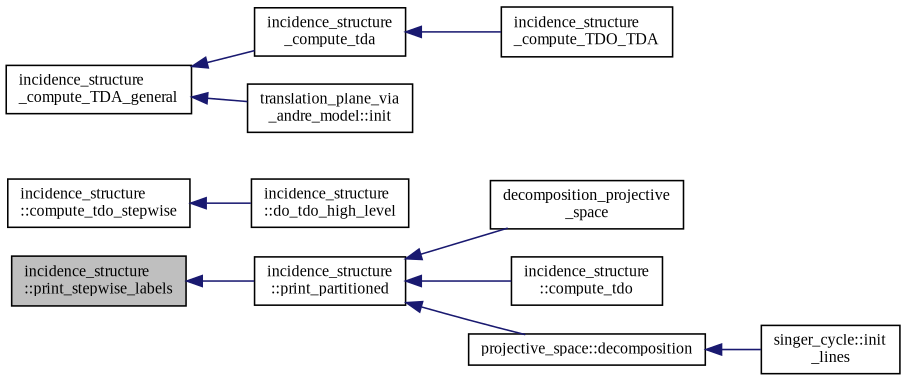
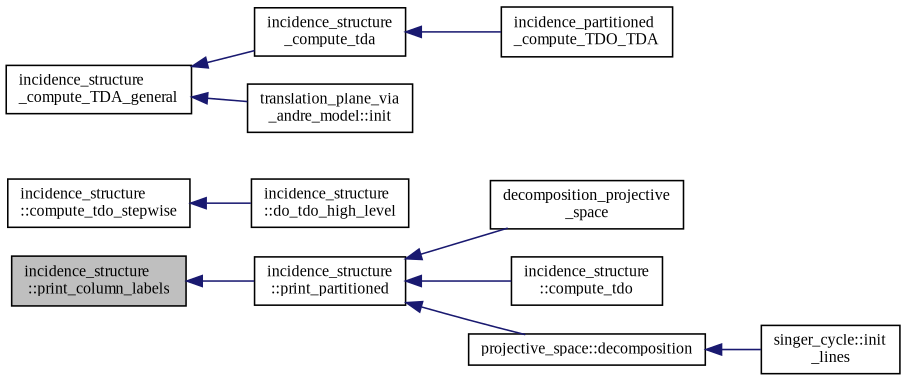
(587, 32) -> (587, 32)
(99, 281) -> (99, 281)
